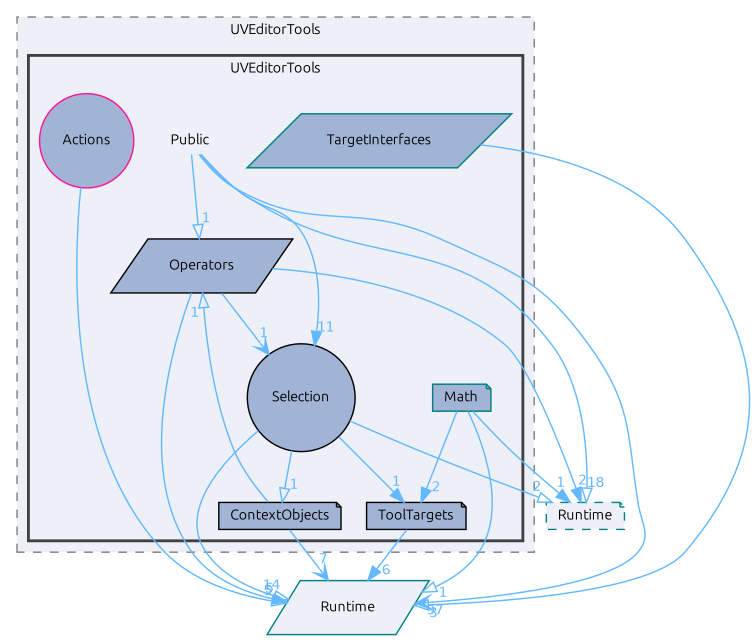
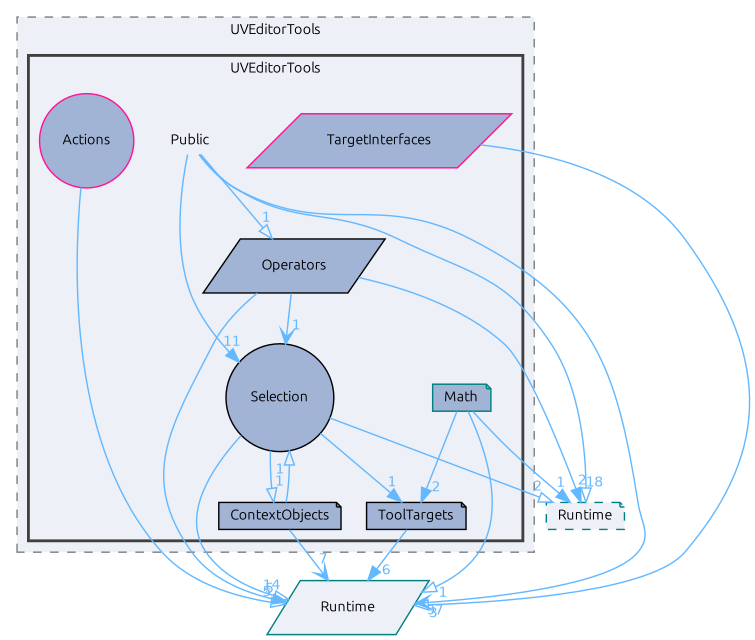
(379, 141) -> (379, 141)
(221, 411) -> (288, 484)
